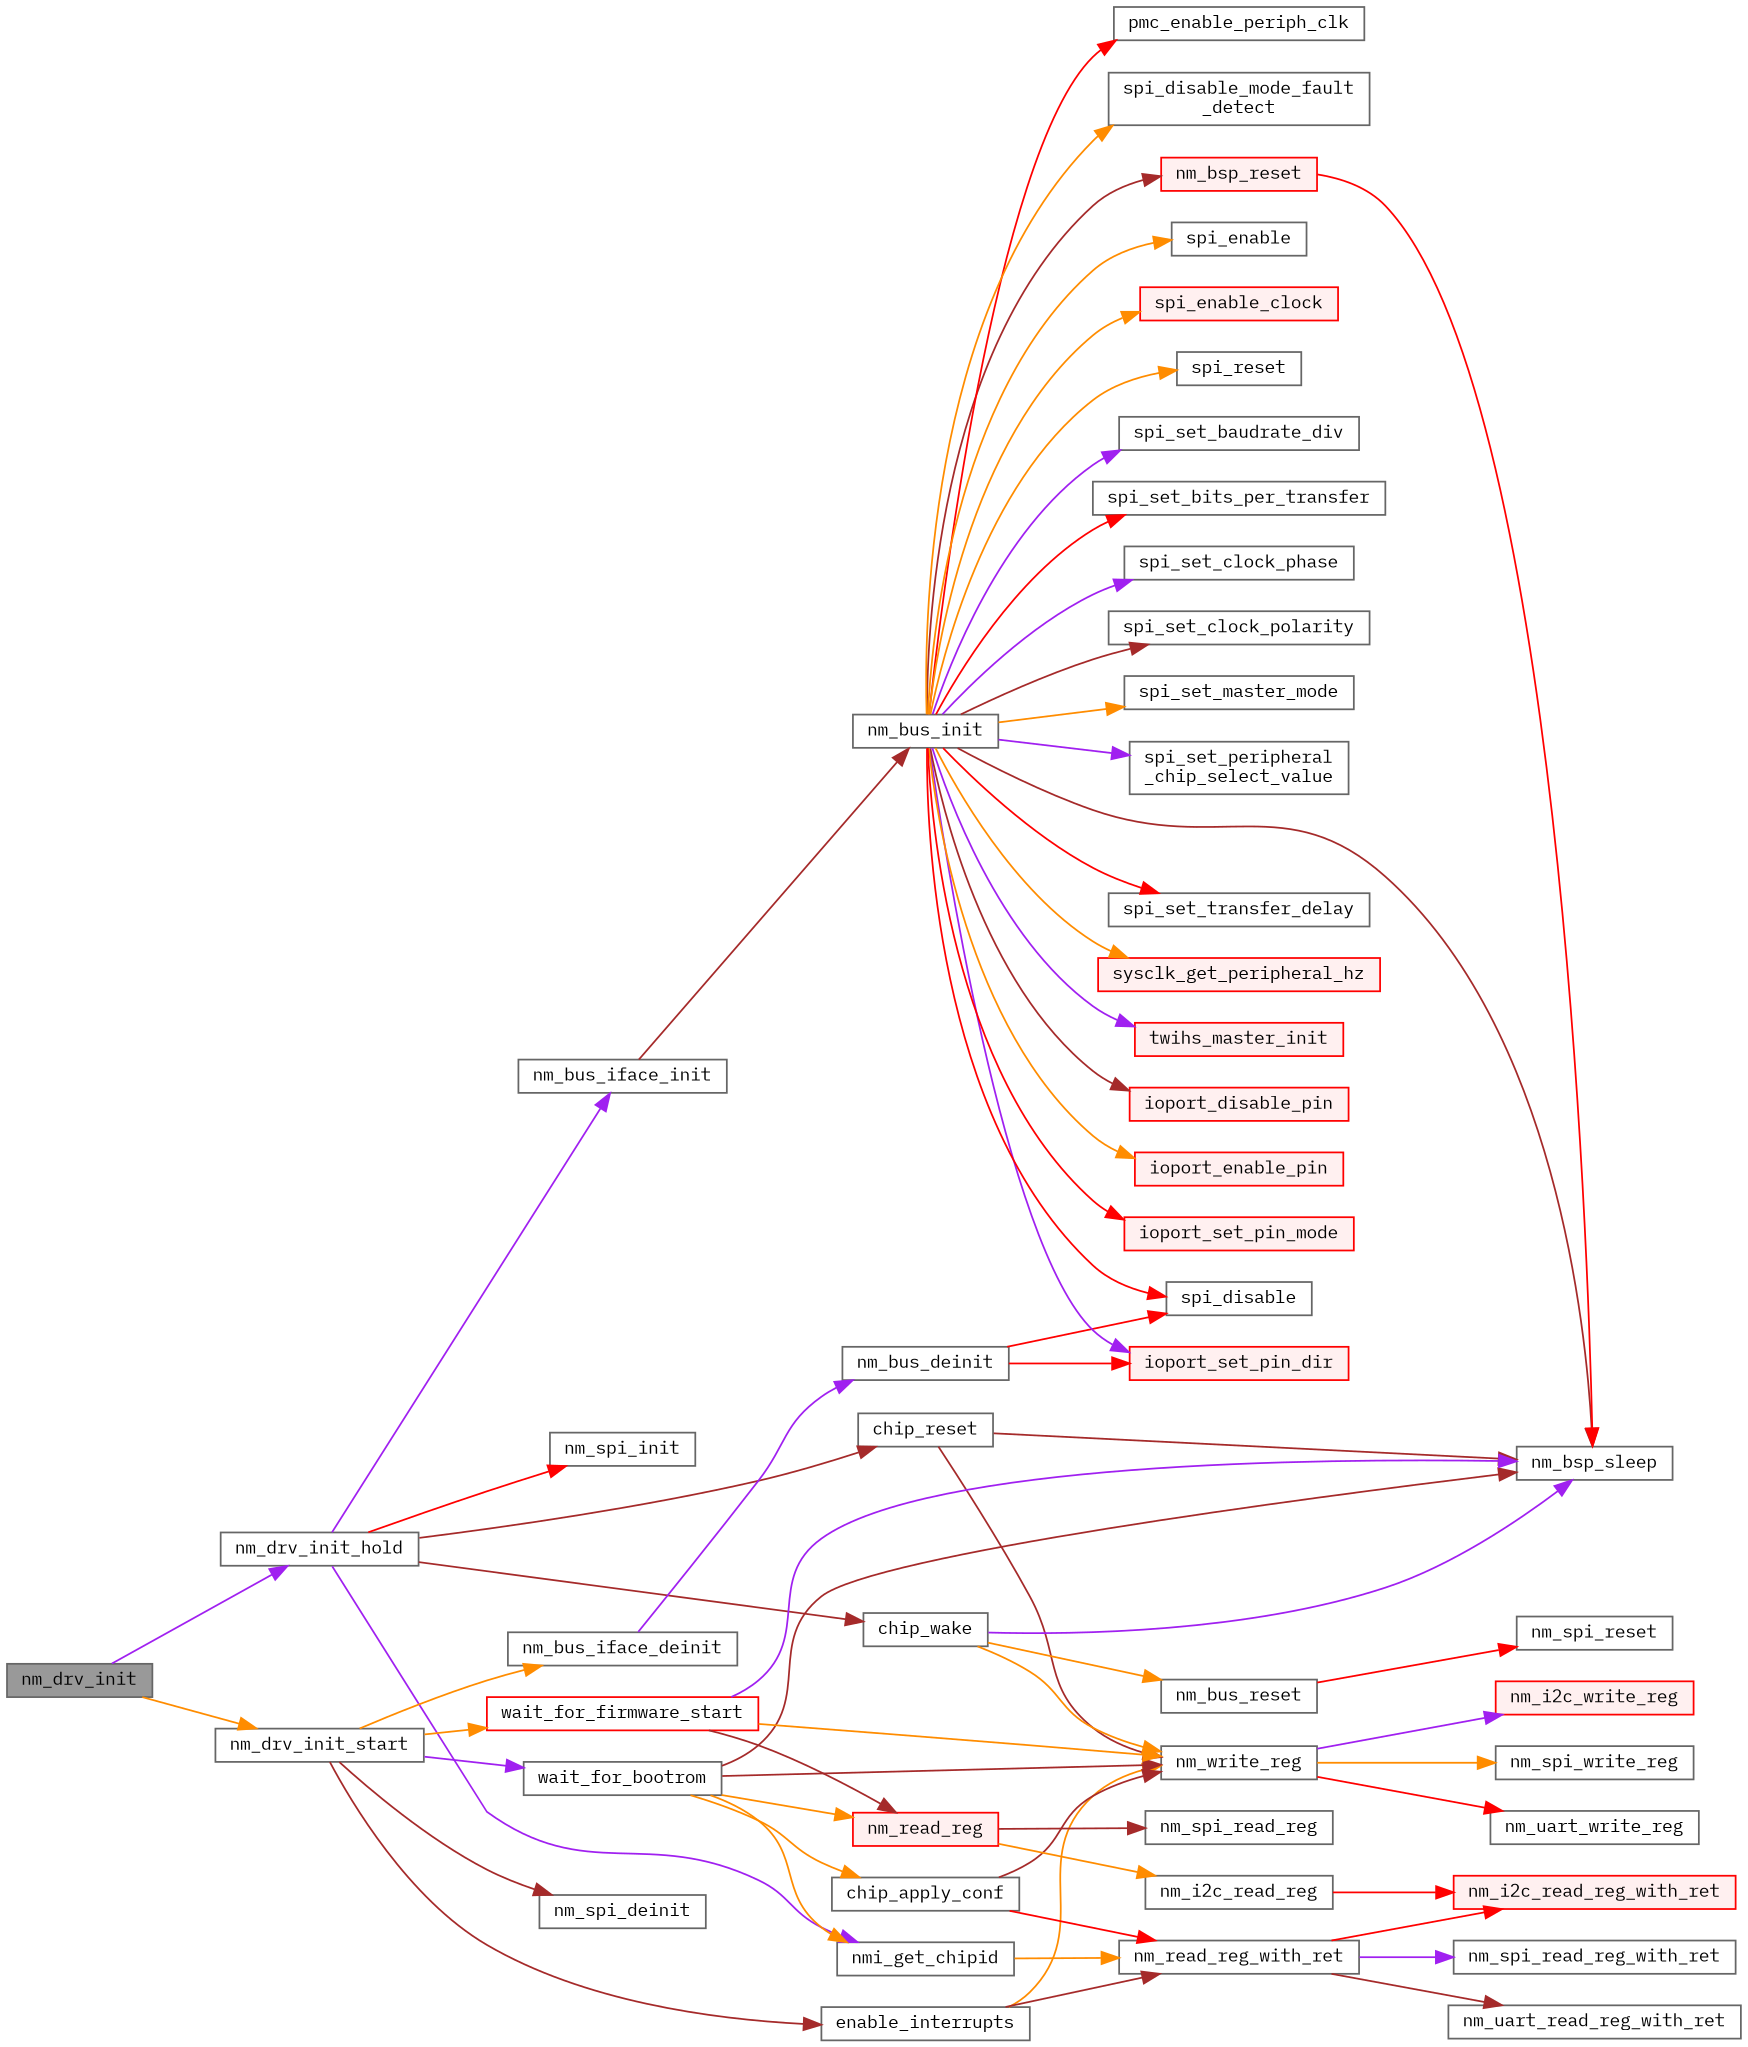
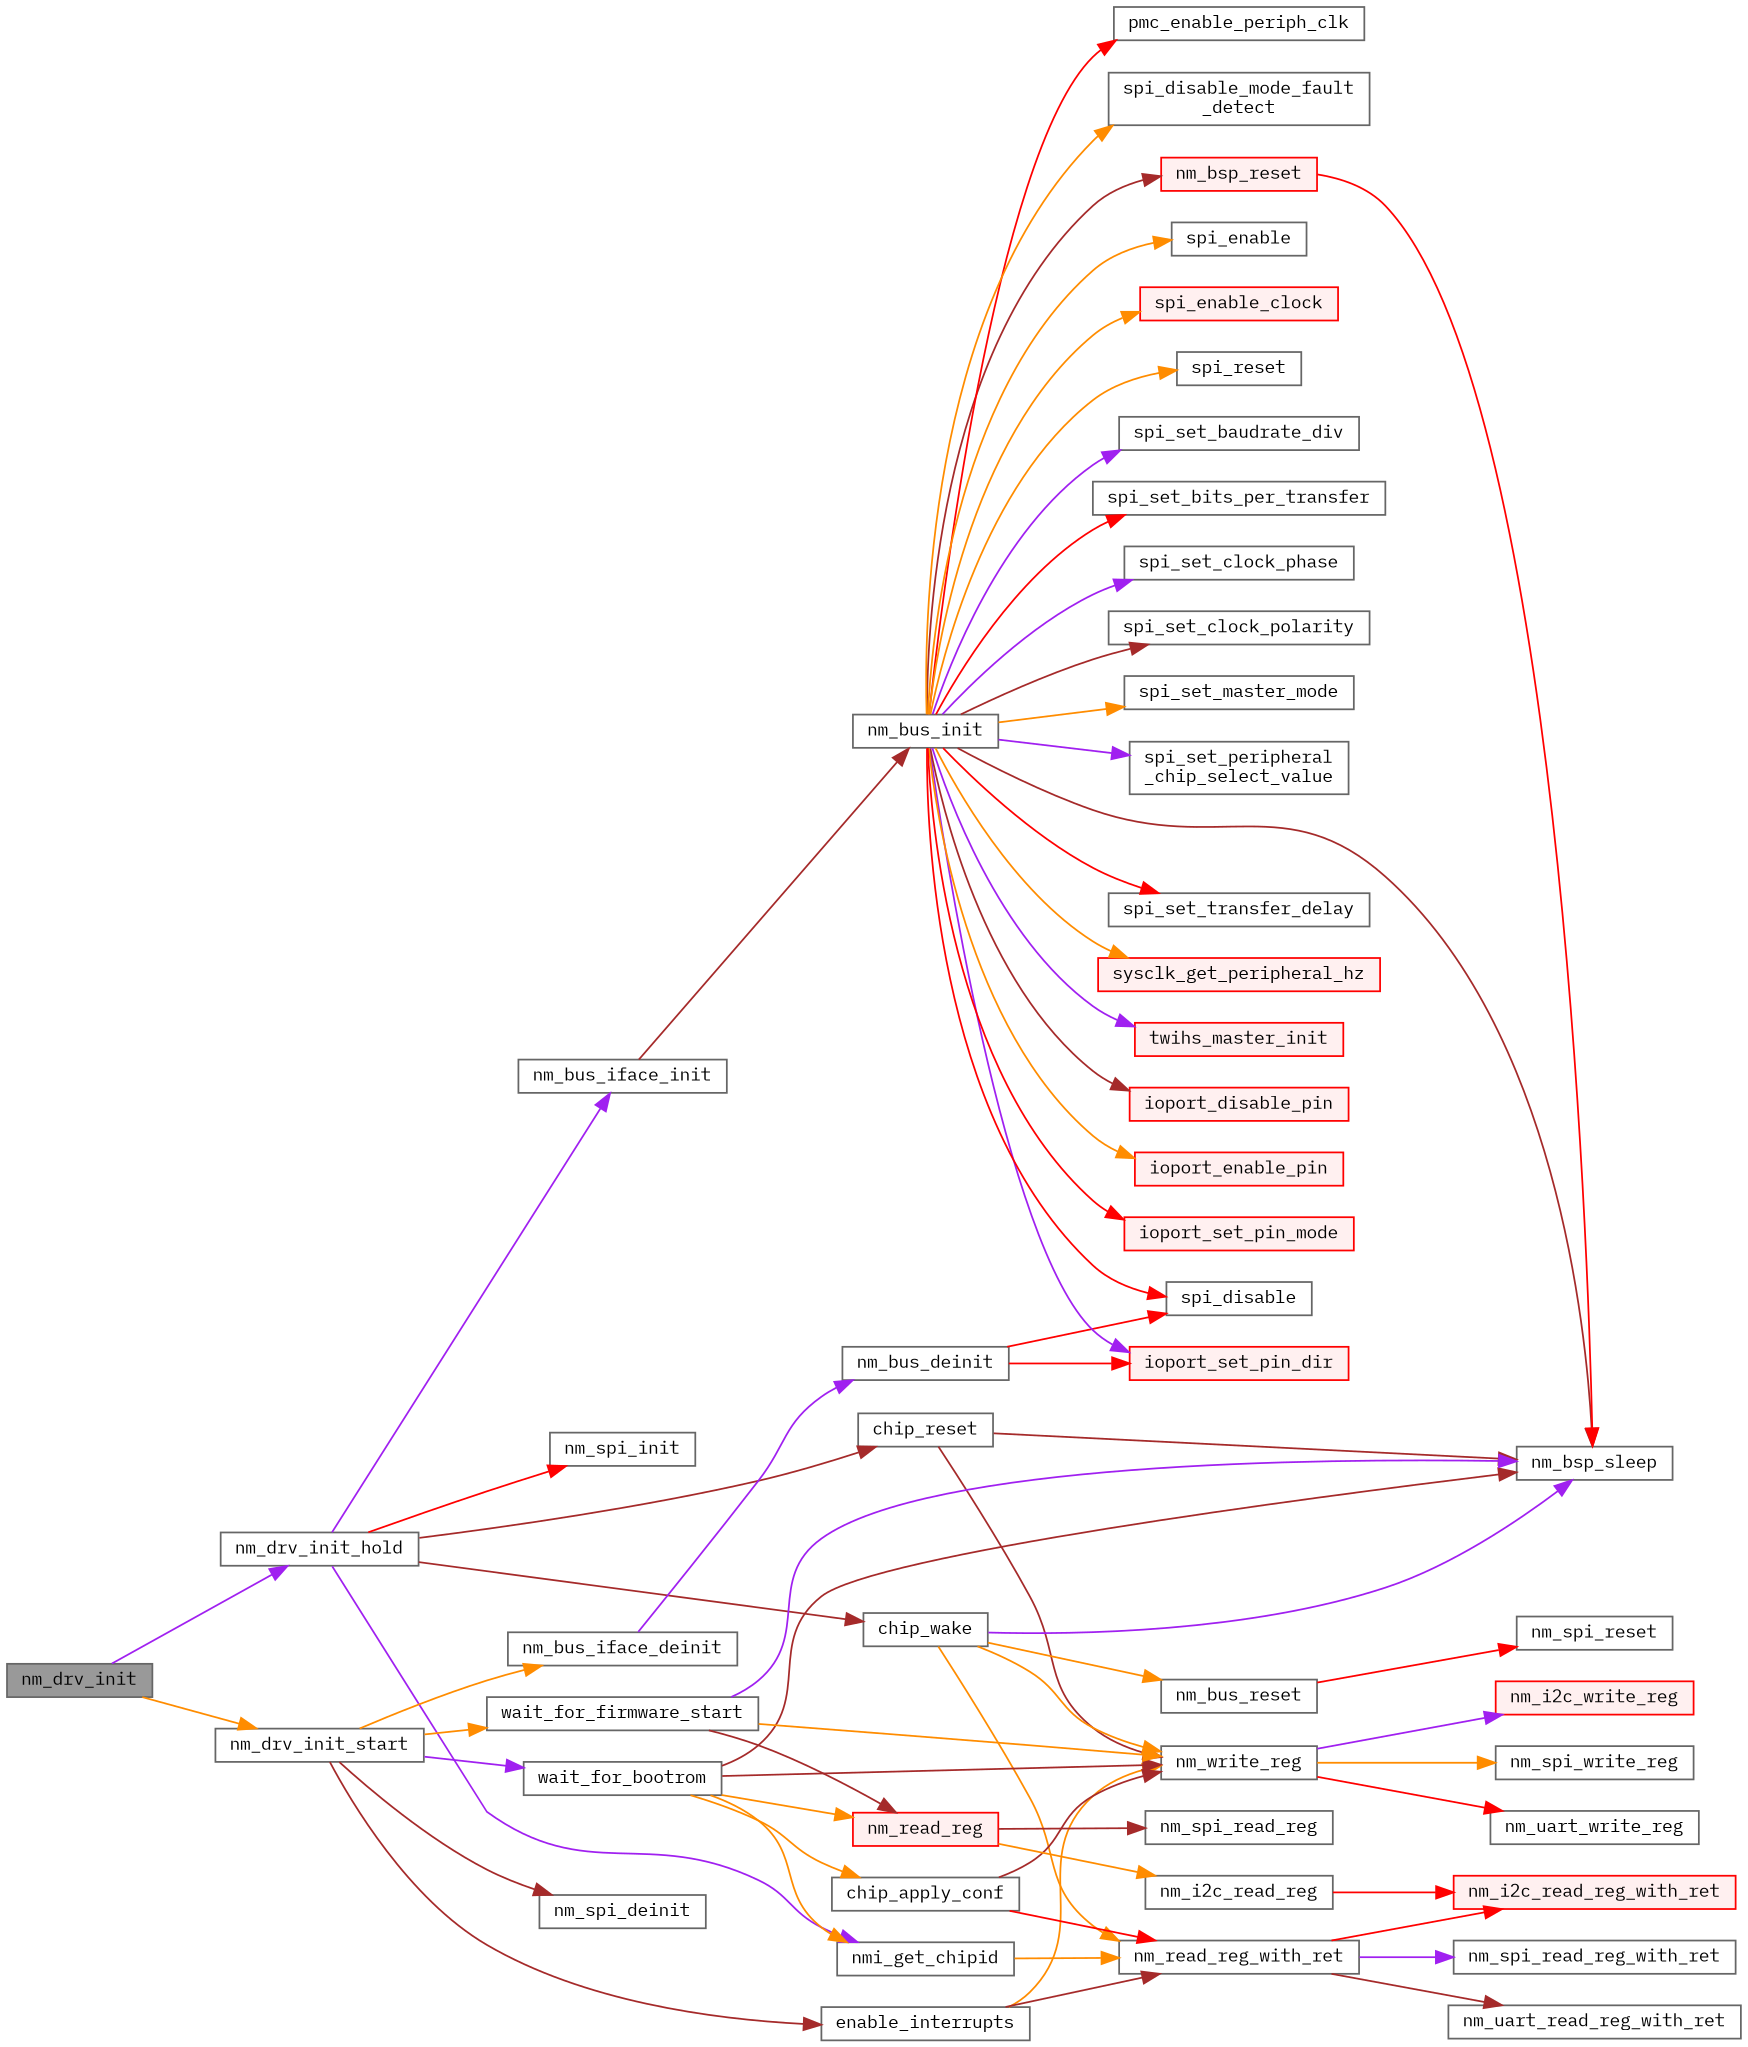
(623, 1714) -> (623, 1714)
none -> (1025, 1789)
